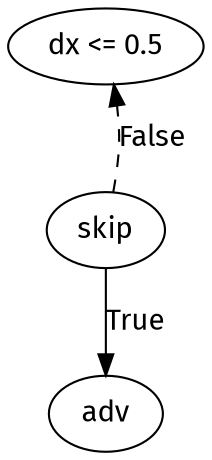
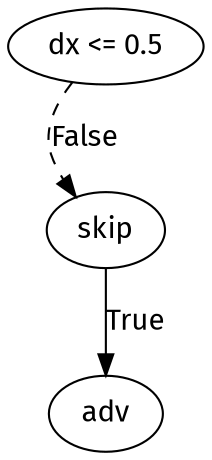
(119, 149) -> (49, 130)
